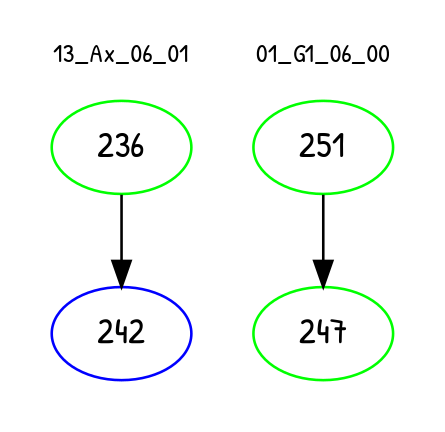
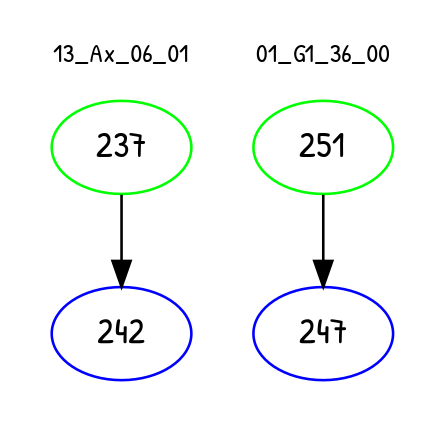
(323, 56) -> (323, 56)
(122, 147) -> (122, 147)
(323, 334) -> (323, 334)
